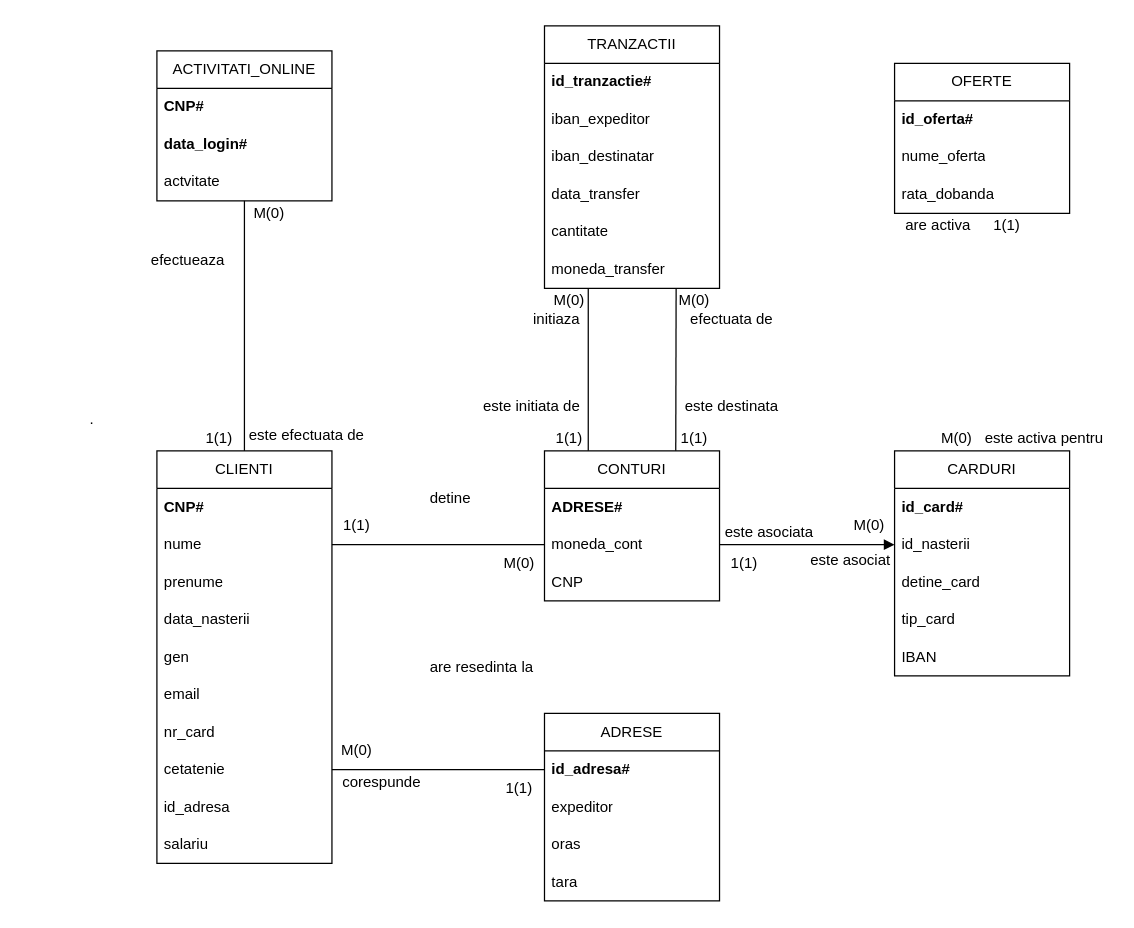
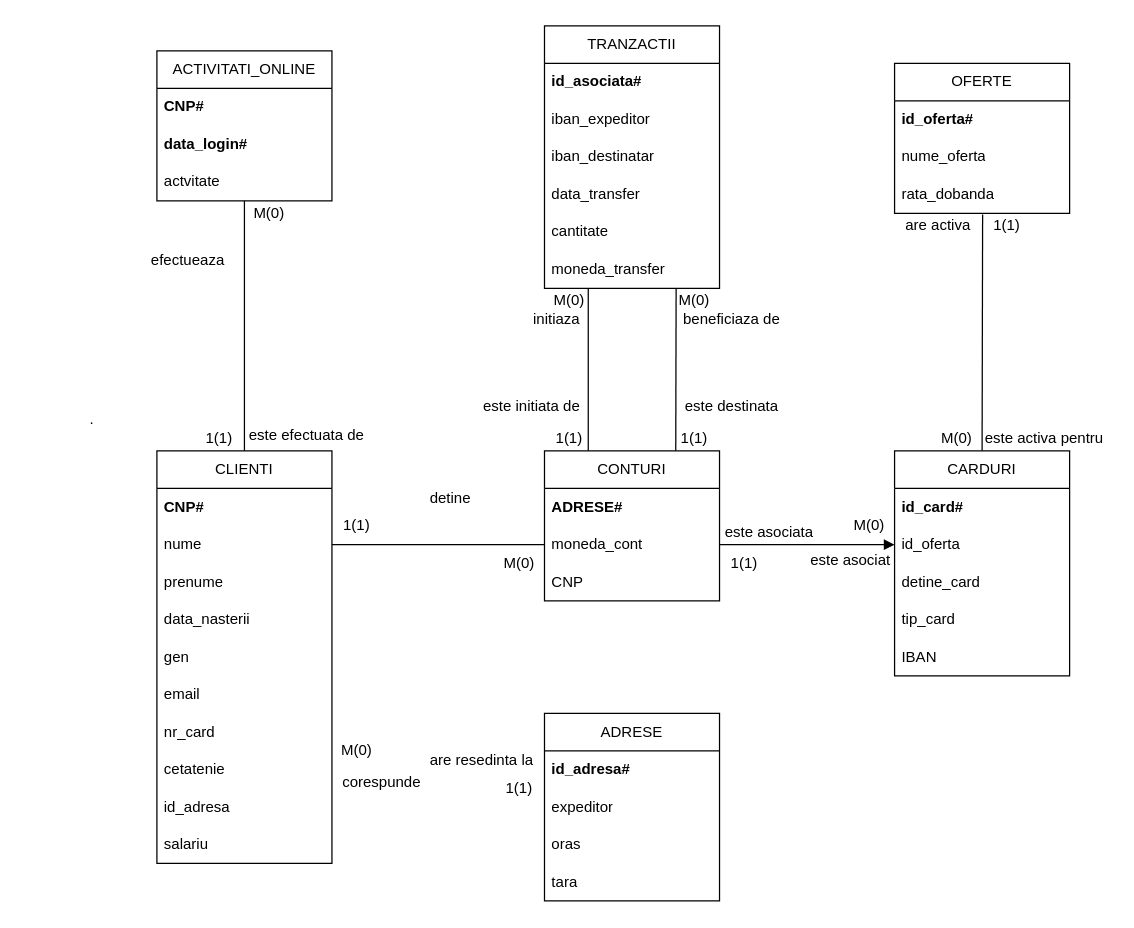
(607, 82) -> (598, 82)
(732, 319) -> (732, 319)
none -> (982, 333)
(942, 544) -> (938, 544)
(482, 666) -> (482, 760)
(438, 769) -> none
